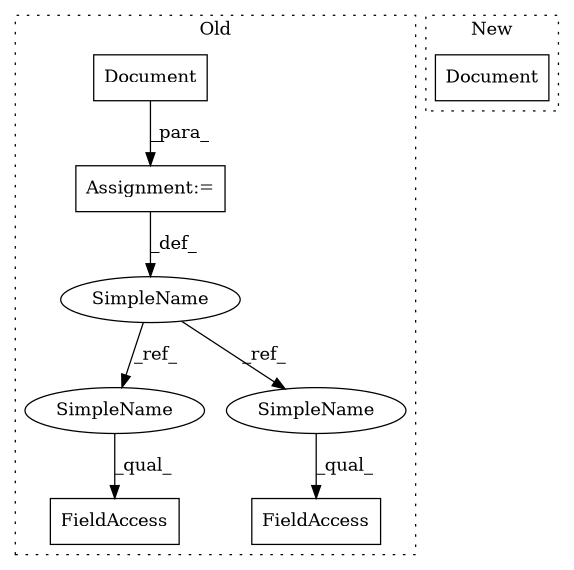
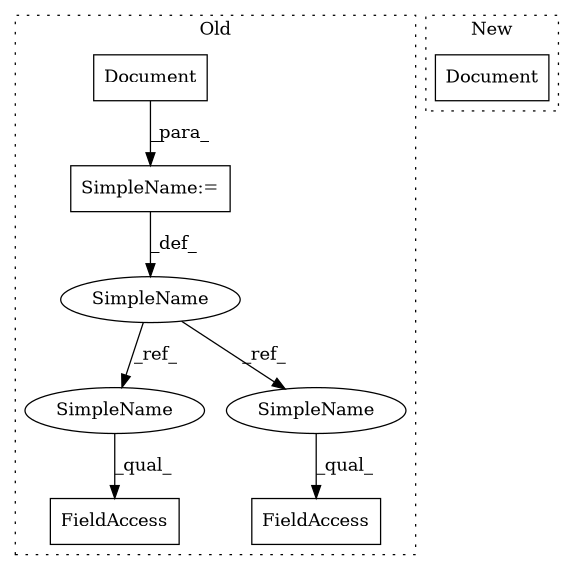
(150, 189) -> (150, 189)
